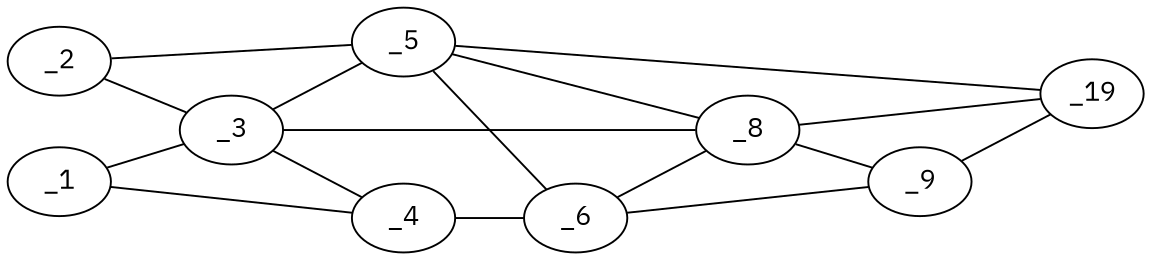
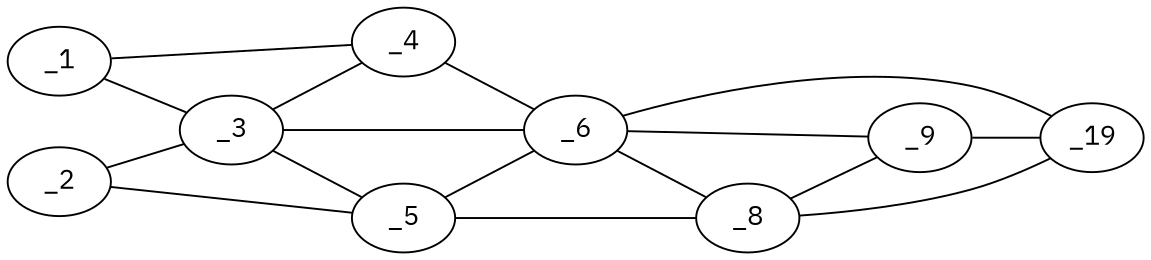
(748, 68) -> (838, 78)
(469, 130) -> (404, 130)
